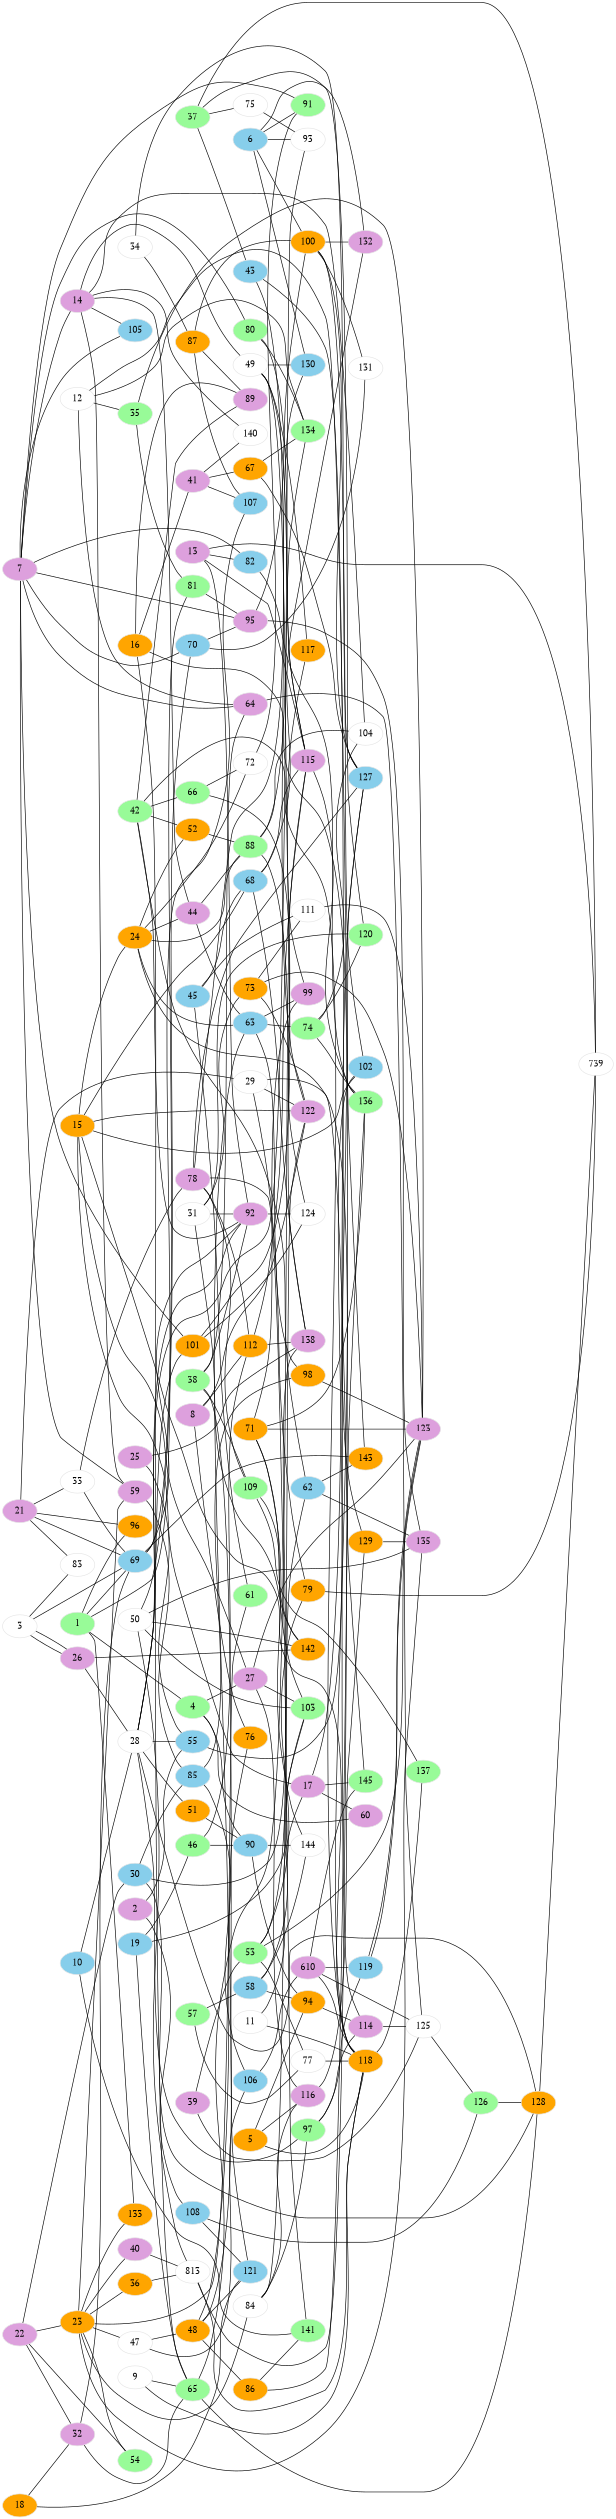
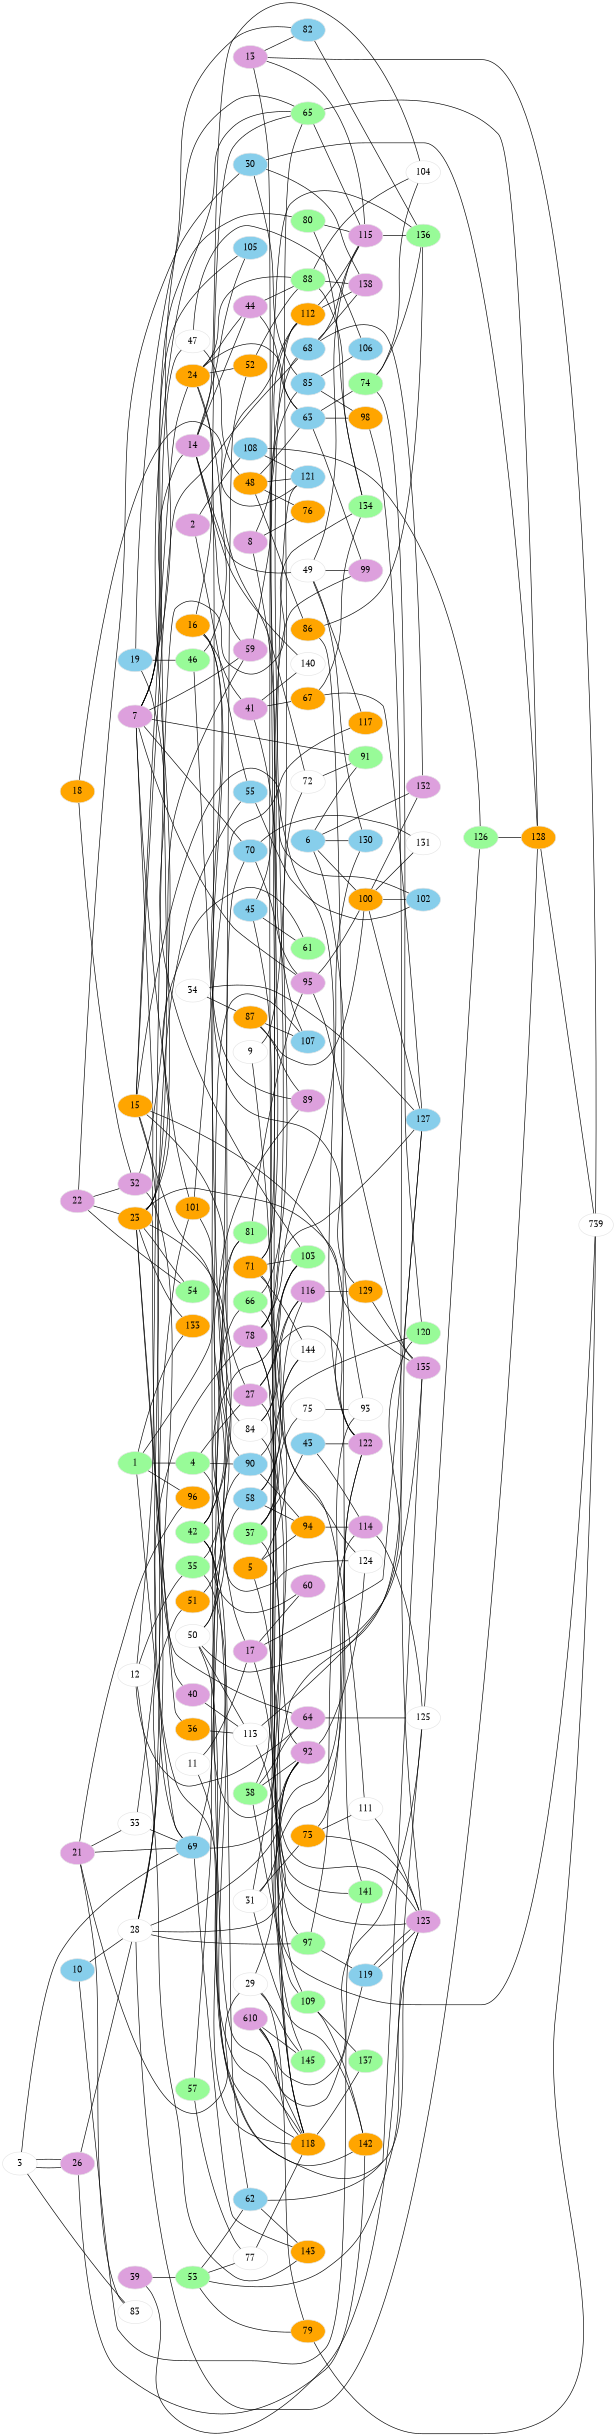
(135, 1457) -> none
(278, 2024) -> none
(193, 2272) -> (250, 1735)
